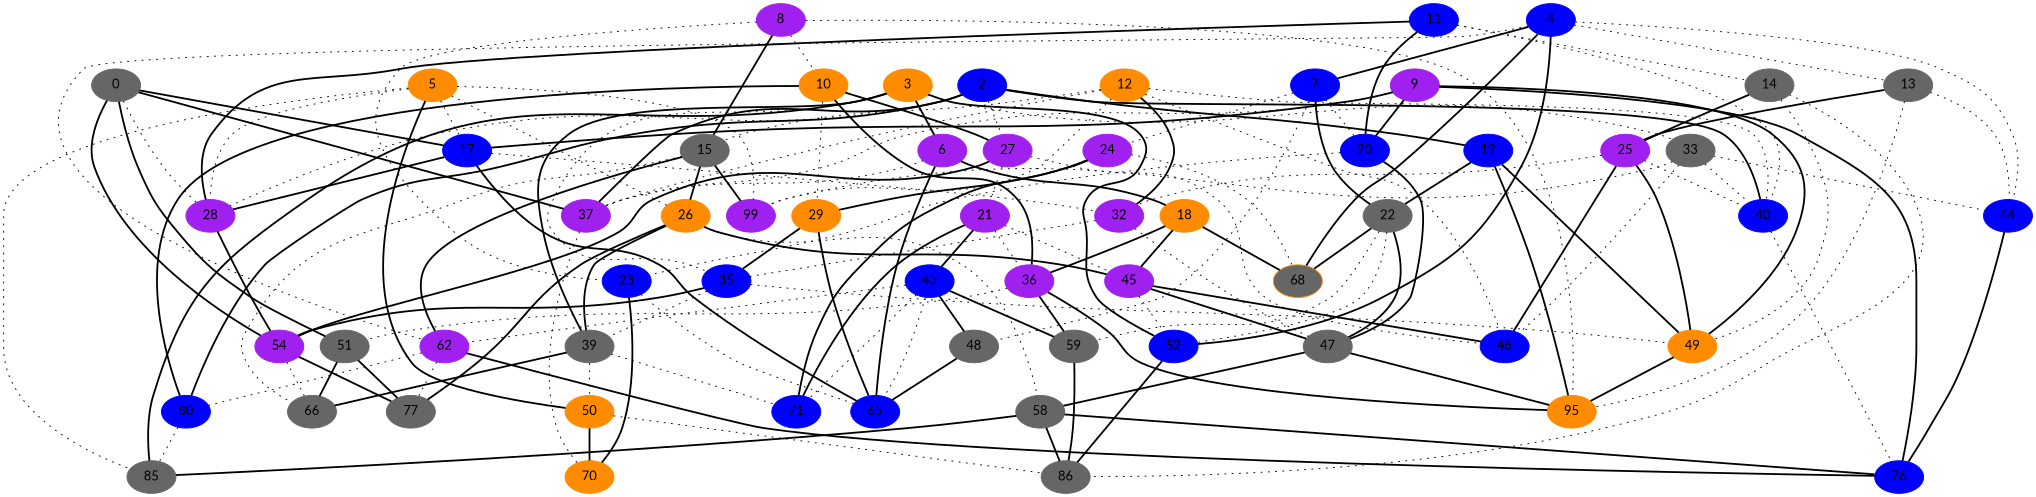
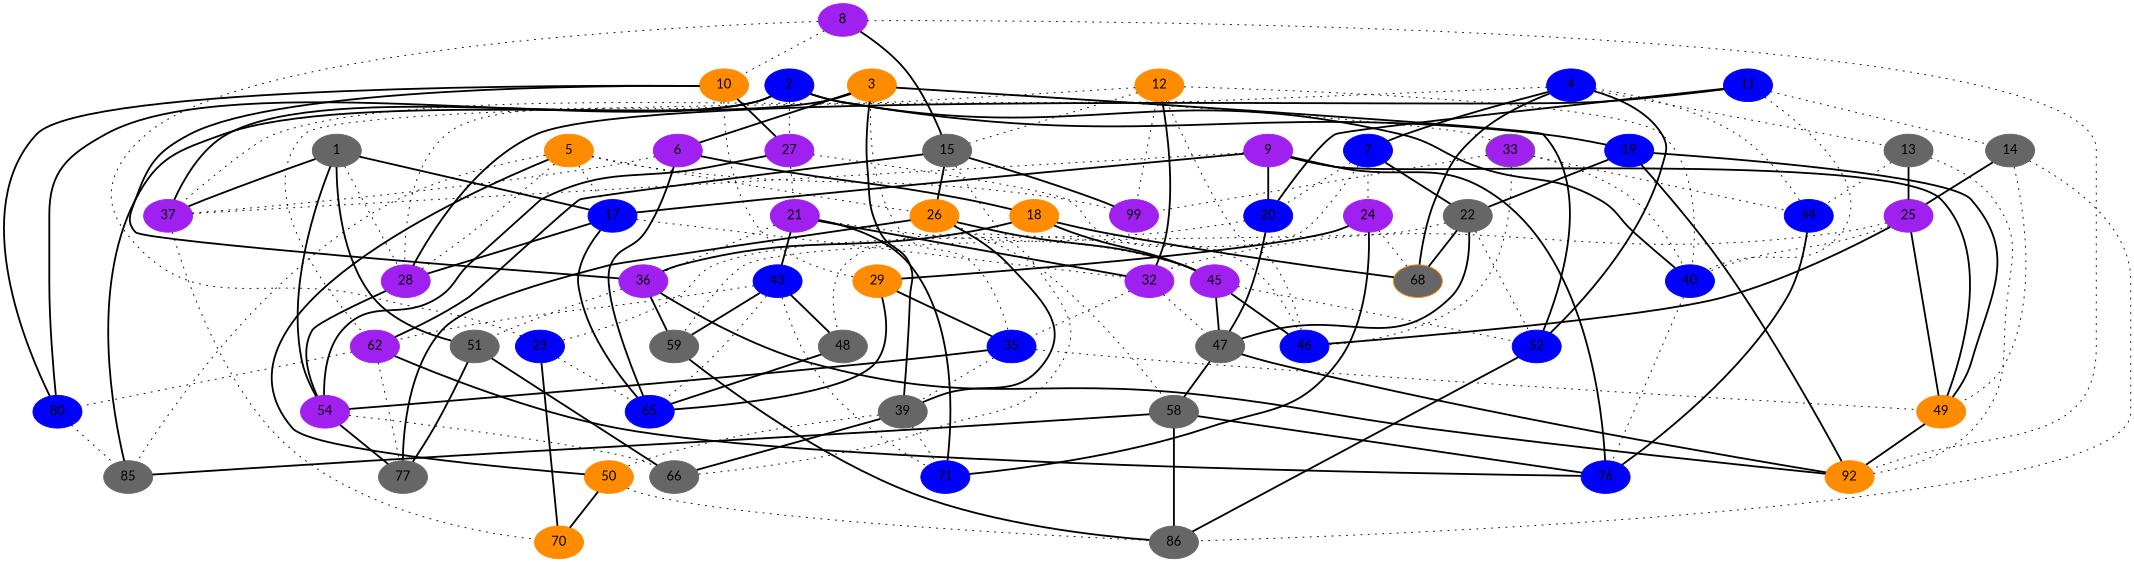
(116, 85) -> (337, 151)
(1691, 151) -> (1510, 151)
none -> (972, 249)
(1572, 412) -> (1850, 477)
